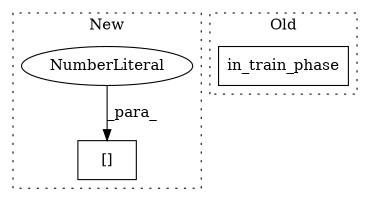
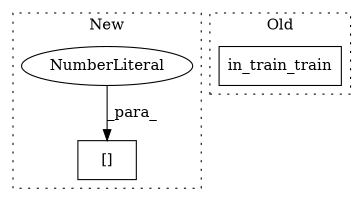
(283, 66) -> (280, 66)
